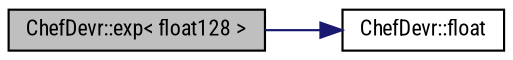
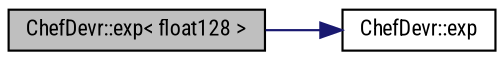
(423, 30) -> (419, 30)
